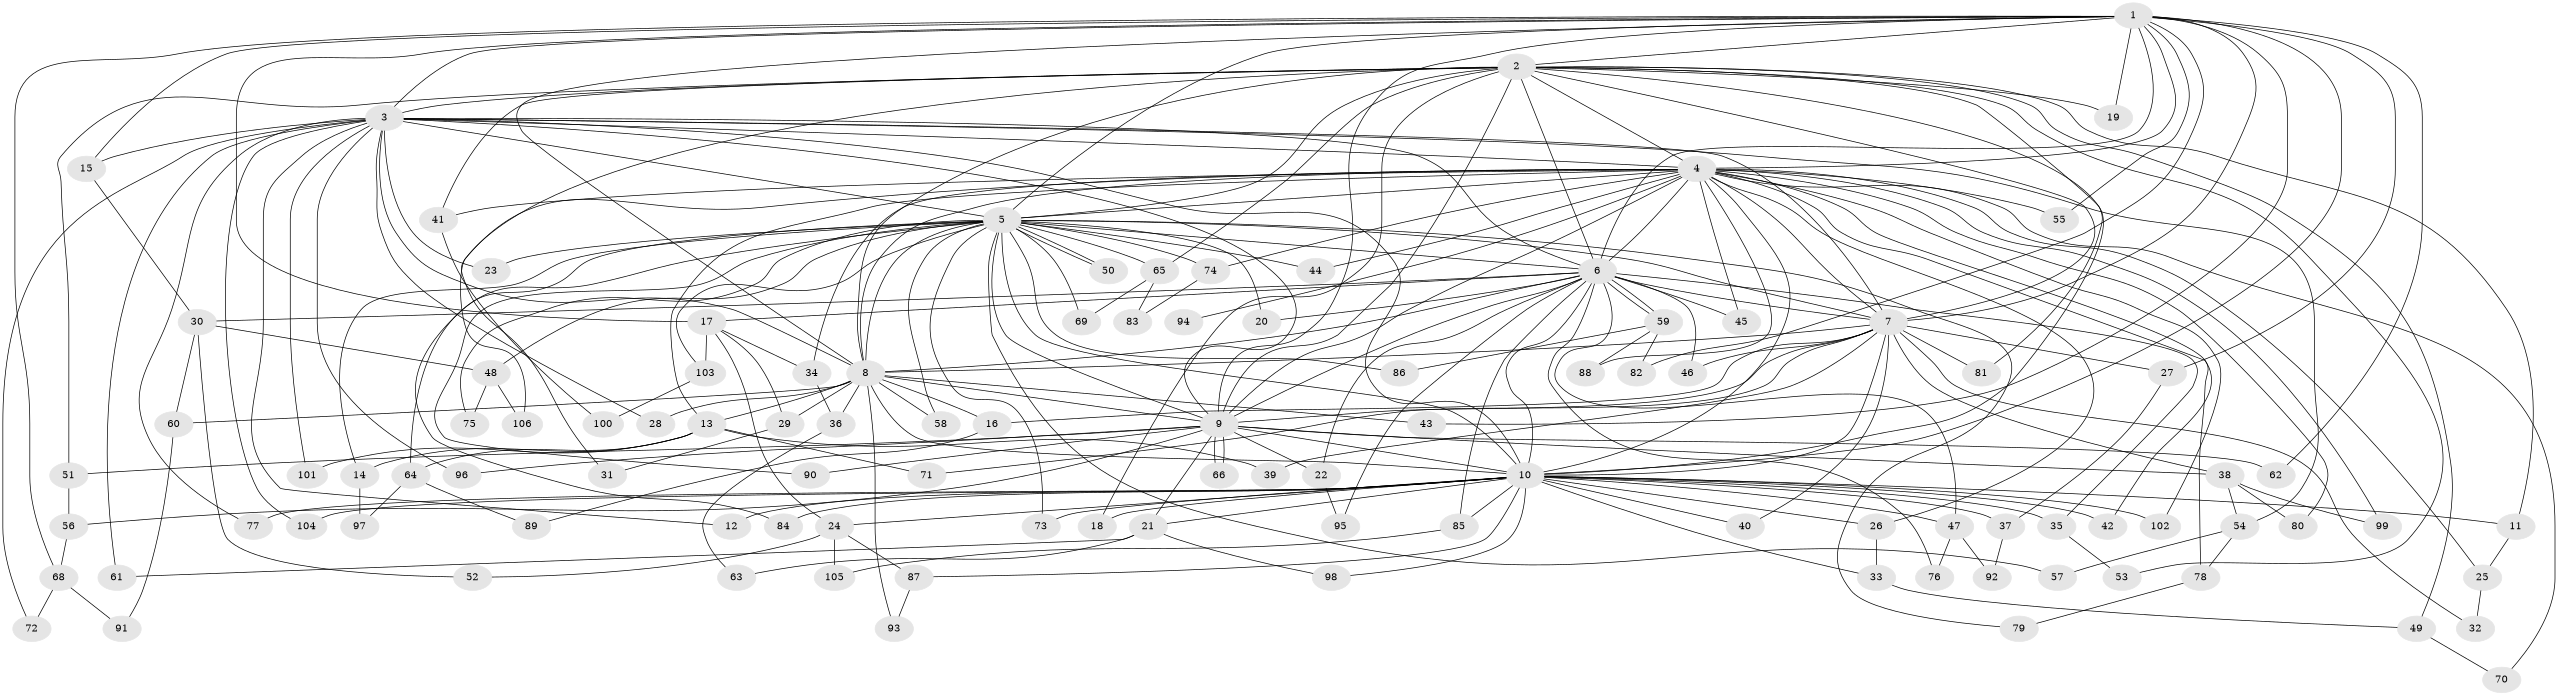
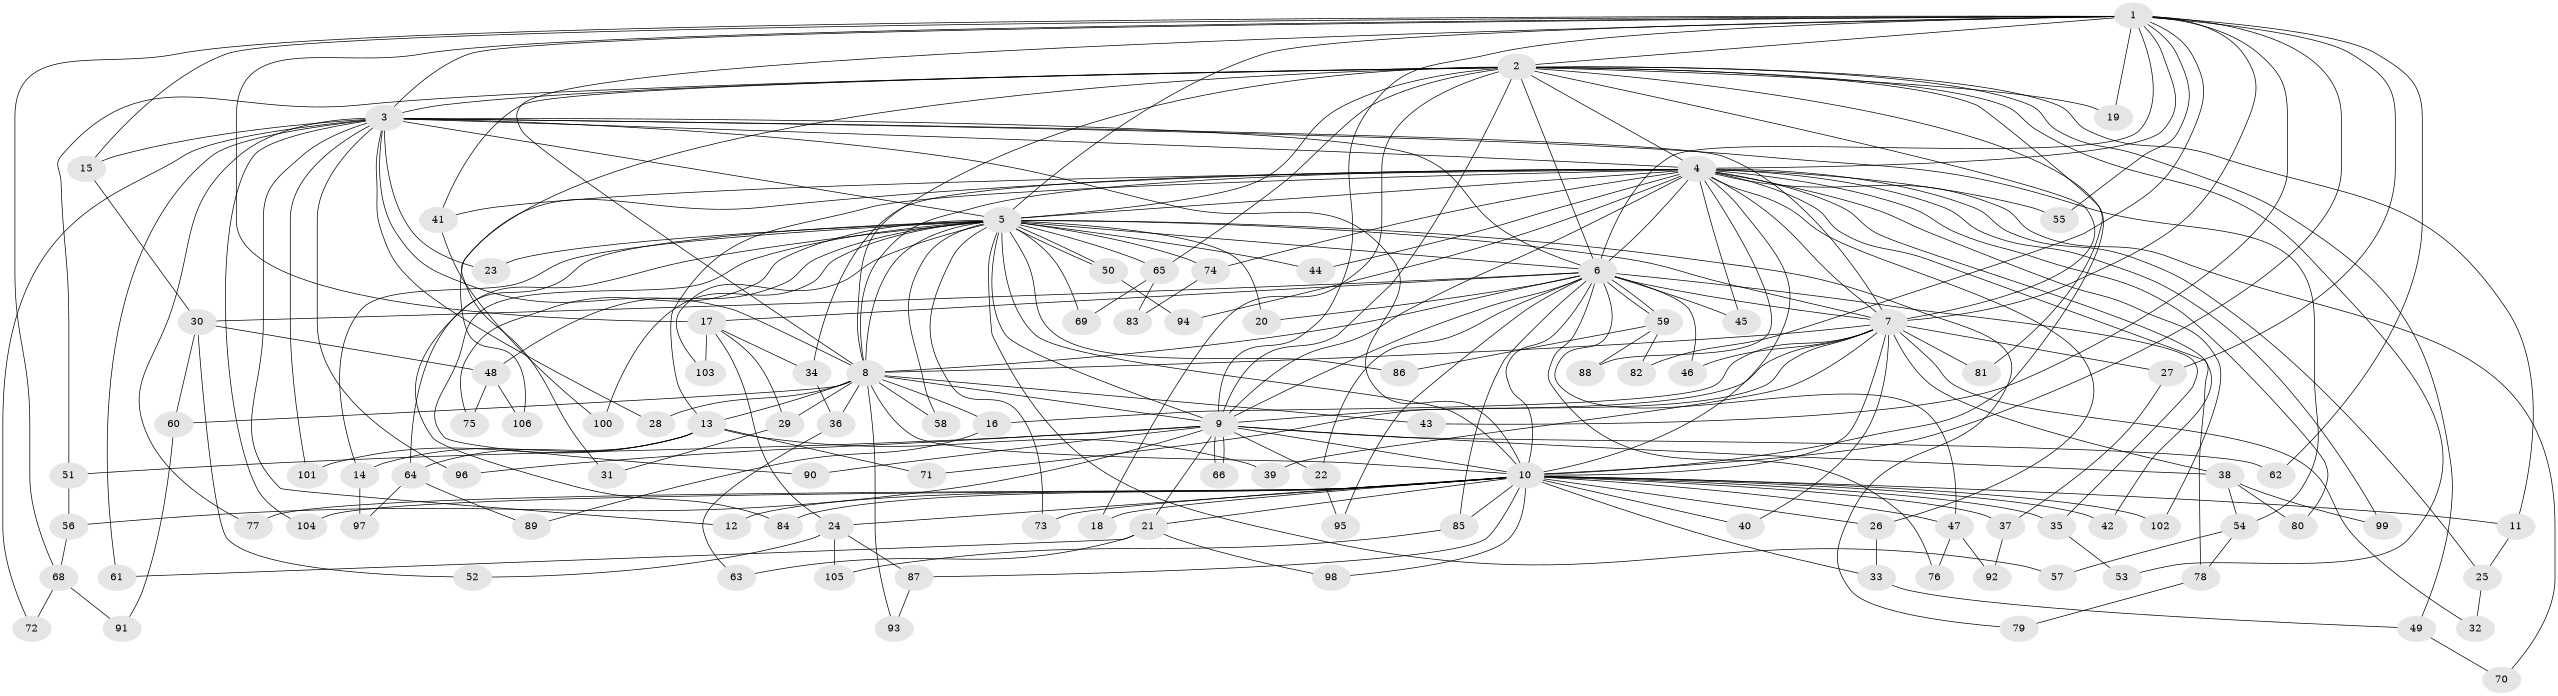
(939, 169) -> none
none -> (1153, 301)
(665, 394) -> (774, 295)
